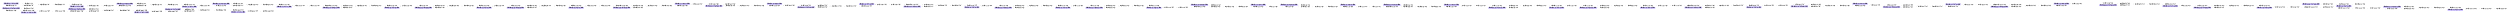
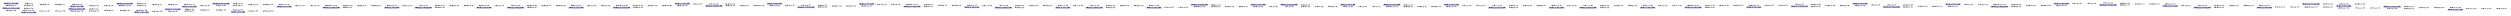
none -> (2091, 4)
